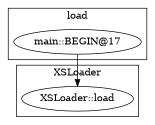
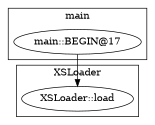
(78, 16) -> (78, 16)
